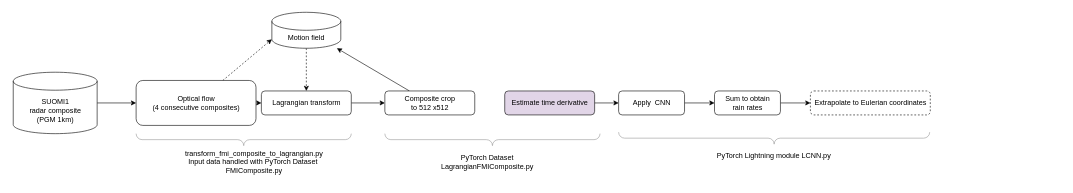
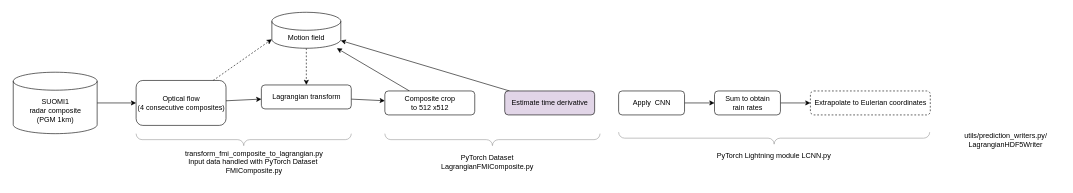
(196, 103) -> (181, 103)
(306, 103) -> (306, 97)
(613, 103) -> (425, 66)
none -> (1006, 140)
